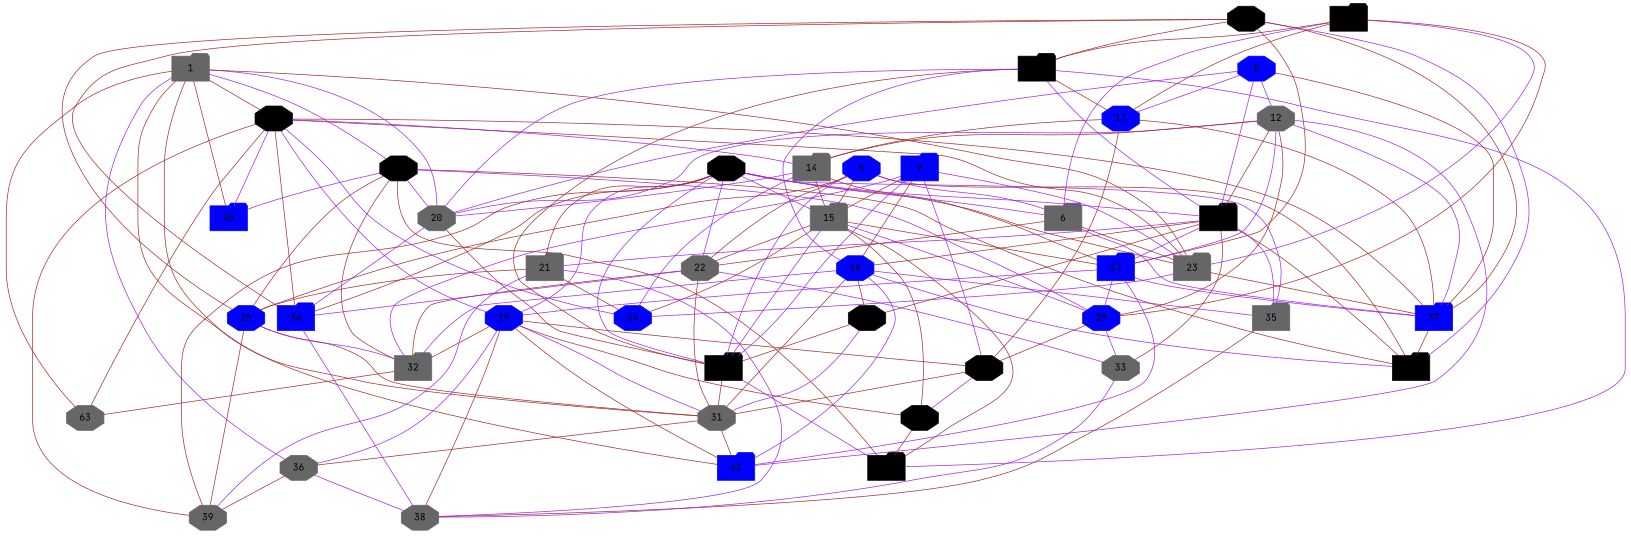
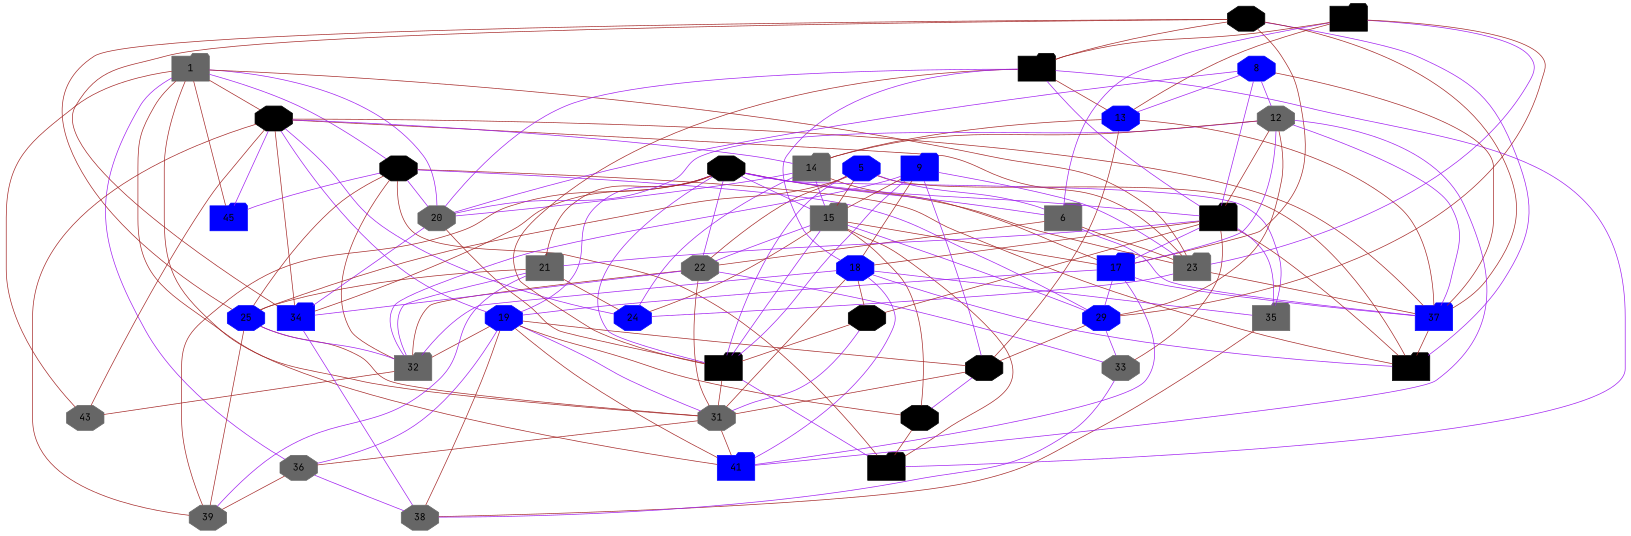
(820, 193) -> (820, 193)
(763, 243) -> (763, 243)
(85, 418) -> (85, 418)
(768, 471) -> (435, 295)
